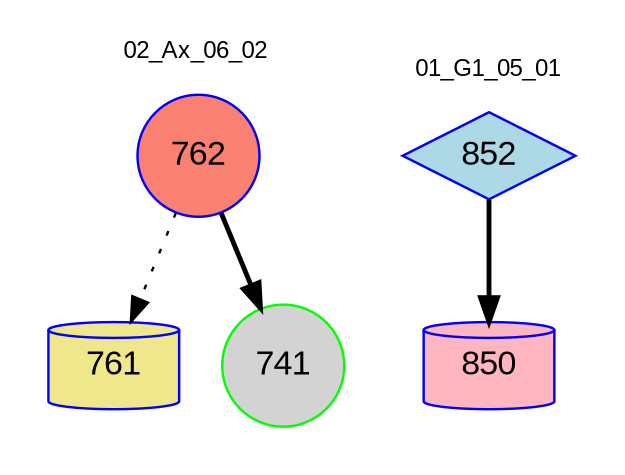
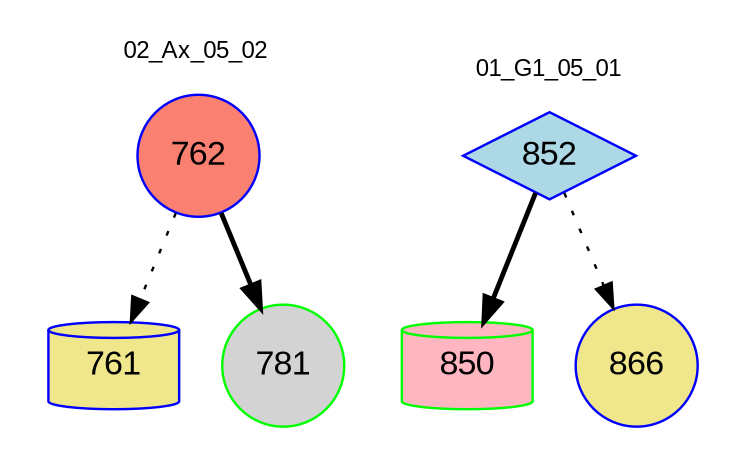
(196, 52) -> (196, 52)
(283, 366) -> (283, 366)
(489, 366) -> (467, 366)
none -> (637, 366)
